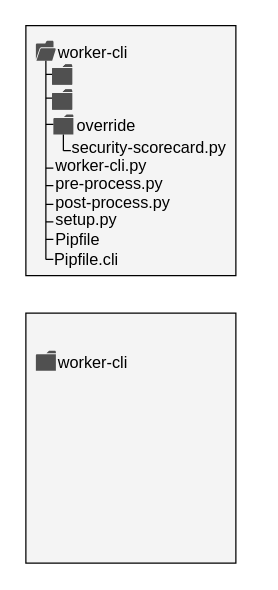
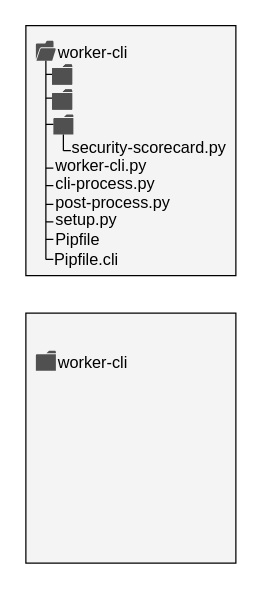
(126, 124) -> none
(111, 182) -> (111, 182)
